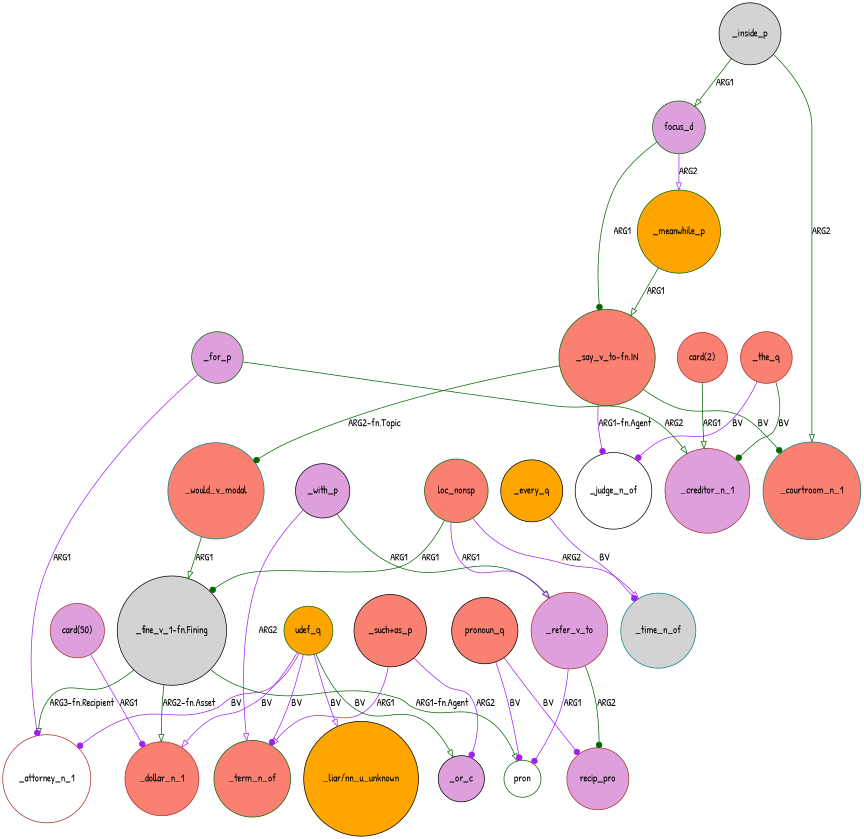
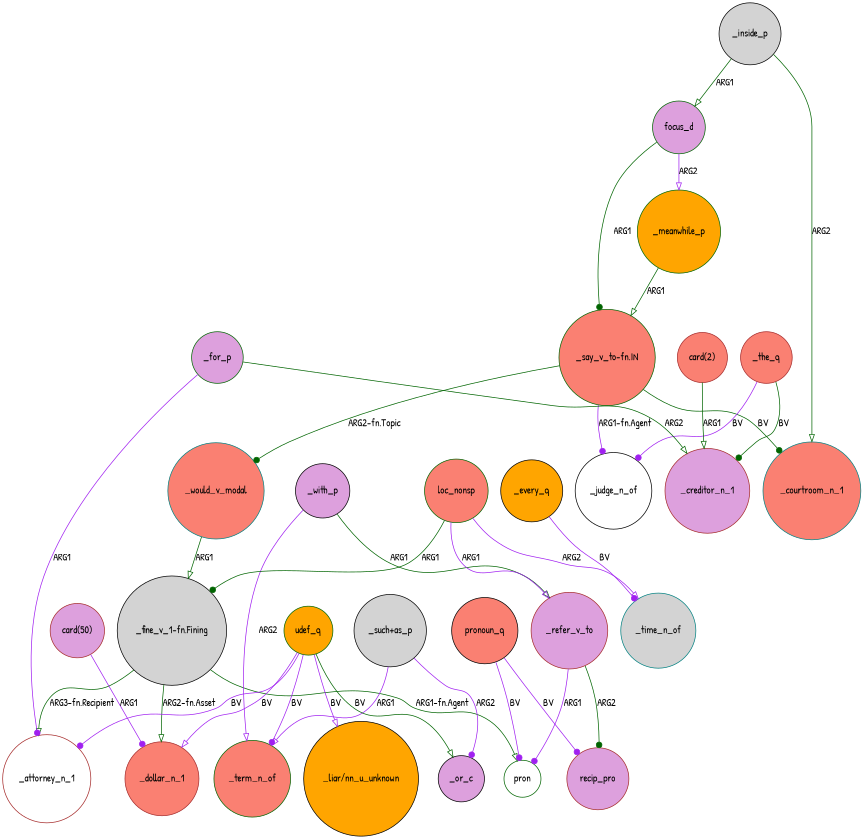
(390, 631) -> (390, 631)
